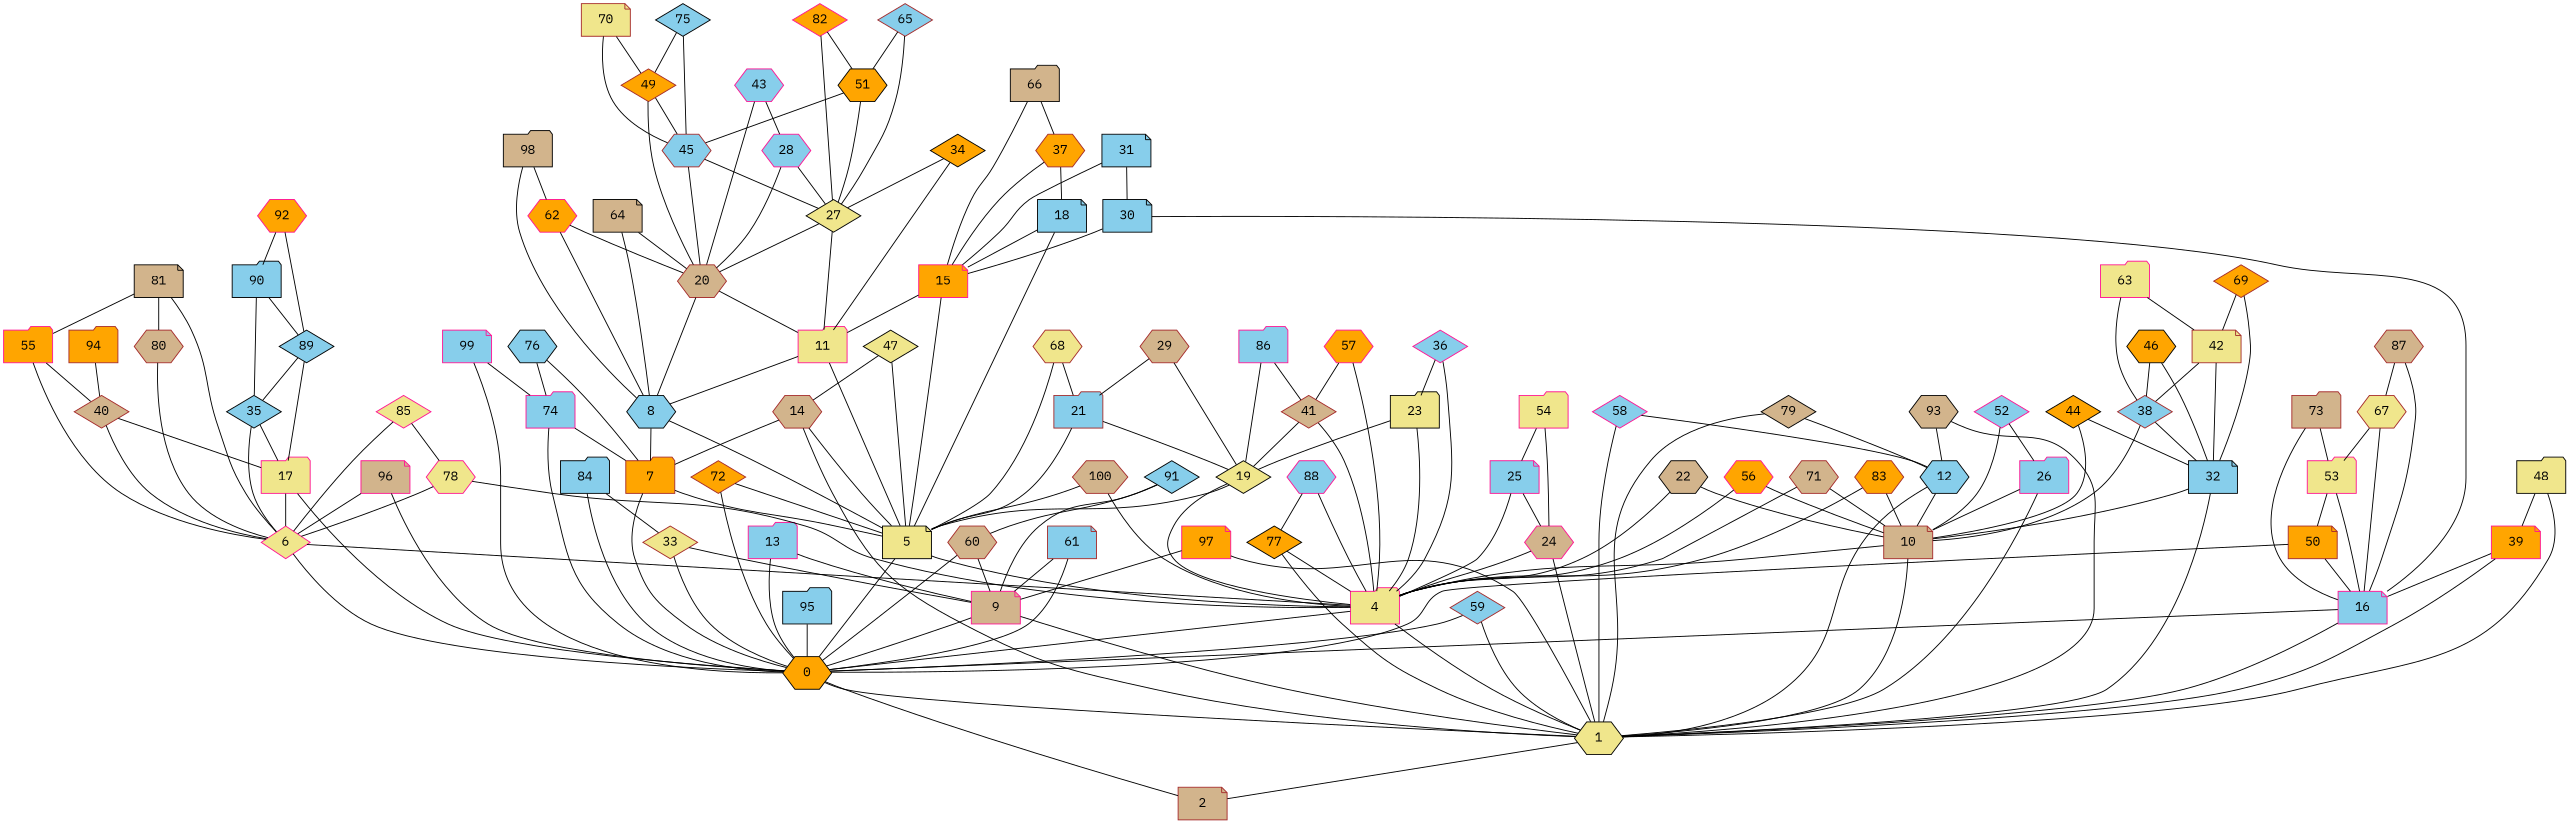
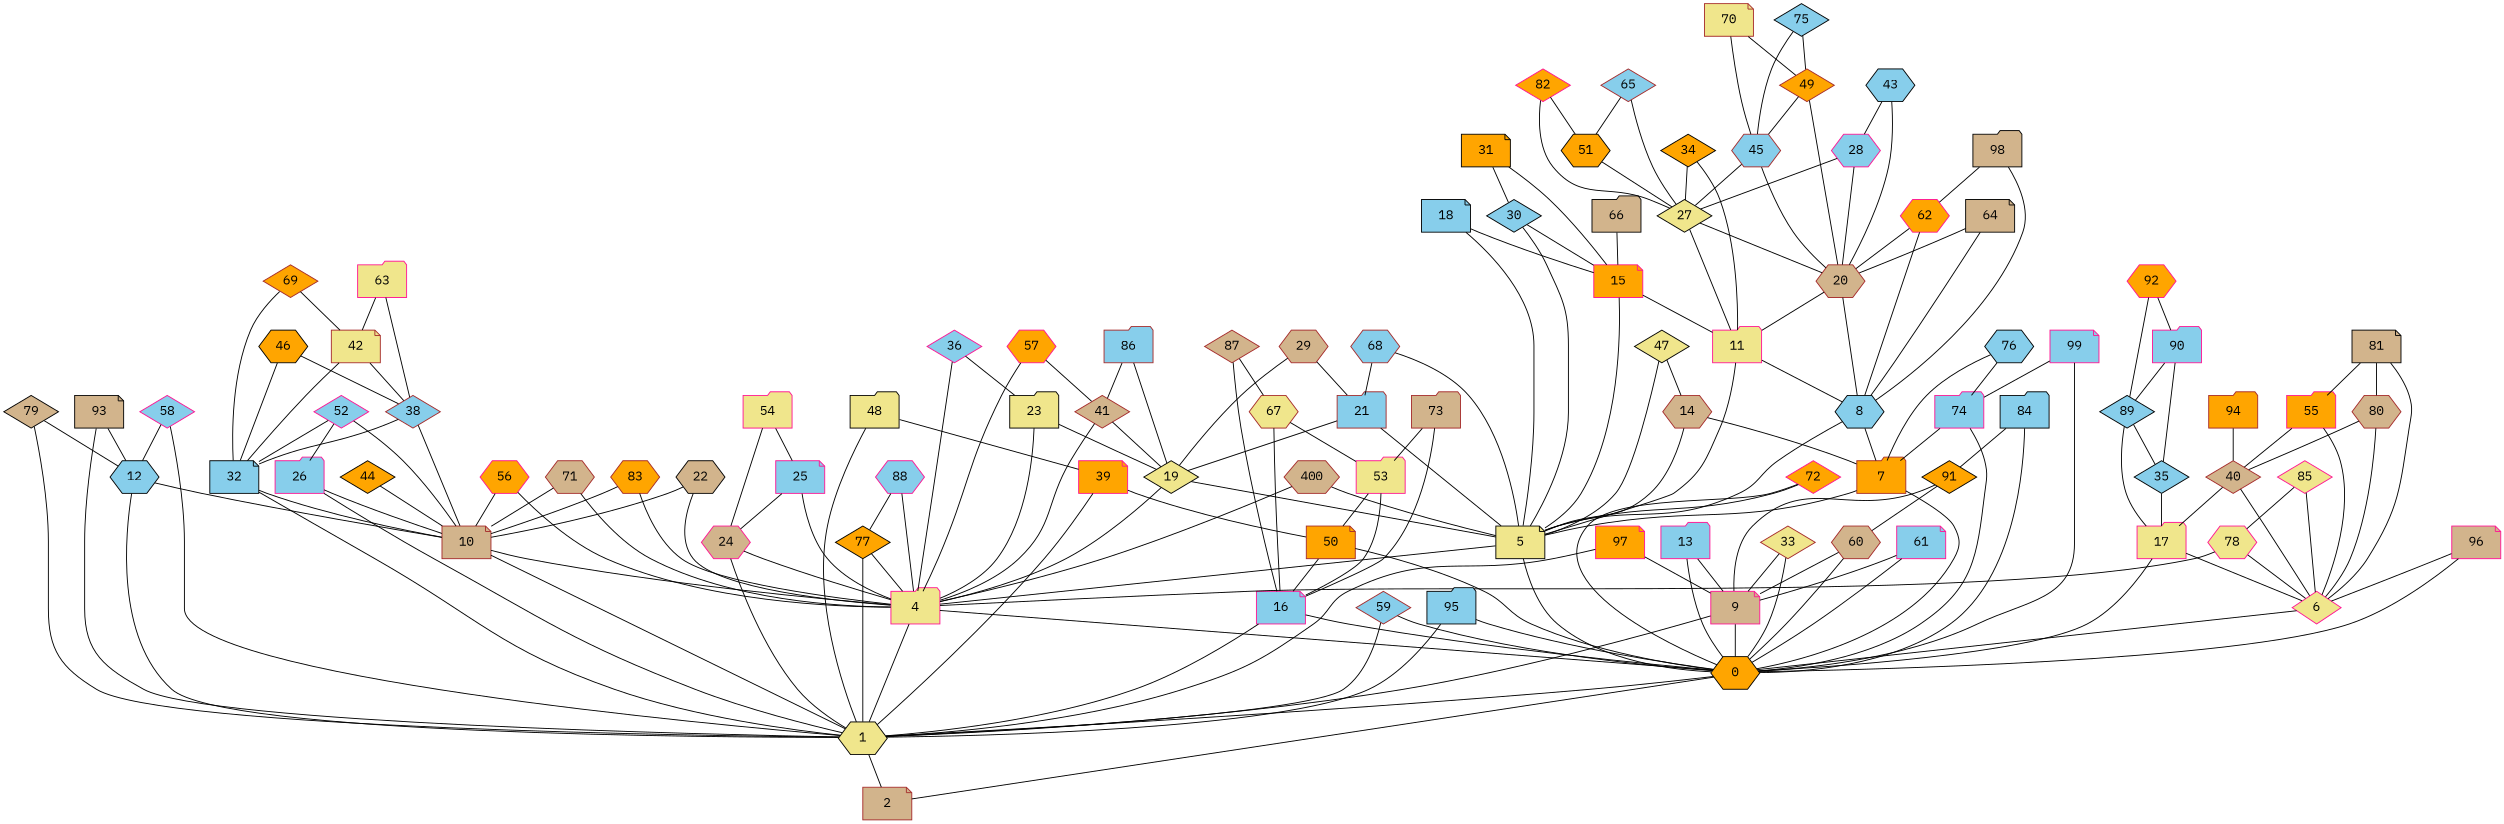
(759, 85) -> (1890, 85)
(782, 115) -> none
(1060, 151) -> none
(1126, 151) -> (1486, 151)
(1127, 216) -> (1514, 216)
(1968, 233) -> (1568, 375)
(257, 281) -> (2177, 346)
(1057, 346) -> (1375, 346)
(1263, 346) -> (1129, 346)
(2399, 346) -> (1232, 346)
(1934, 412) -> (99, 412)
(2141, 443) -> (294, 441)
none -> (2304, 446)
(718, 477) -> (1813, 477)
(1100, 477) -> (1312, 477)
(1172, 477) -> (1949, 477)
(251, 483) -> none
(630, 511) -> (1986, 445)
(1072, 542) -> (1921, 542)
(776, 572) -> none
(2439, 575) -> (1207, 515)
(1135, 685) -> (1135, 728)
